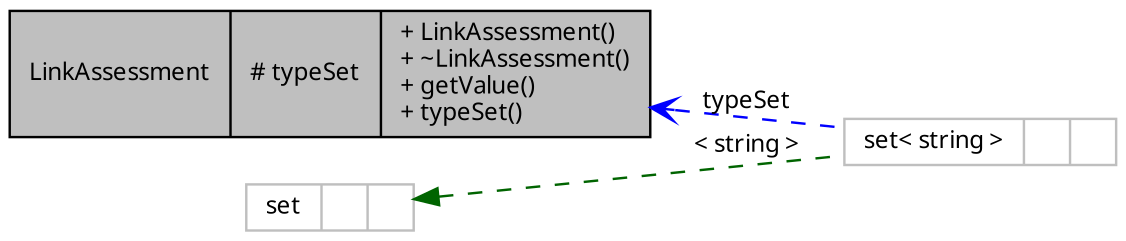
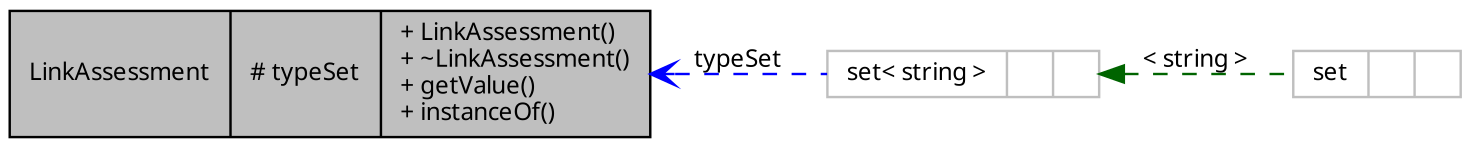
(462, 113) -> (478, 113)
(641, 176) -> (1208, 74)
